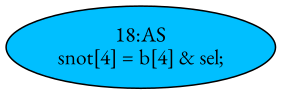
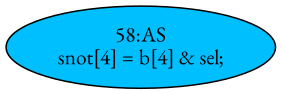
(141, 47) -> (141, 47)
